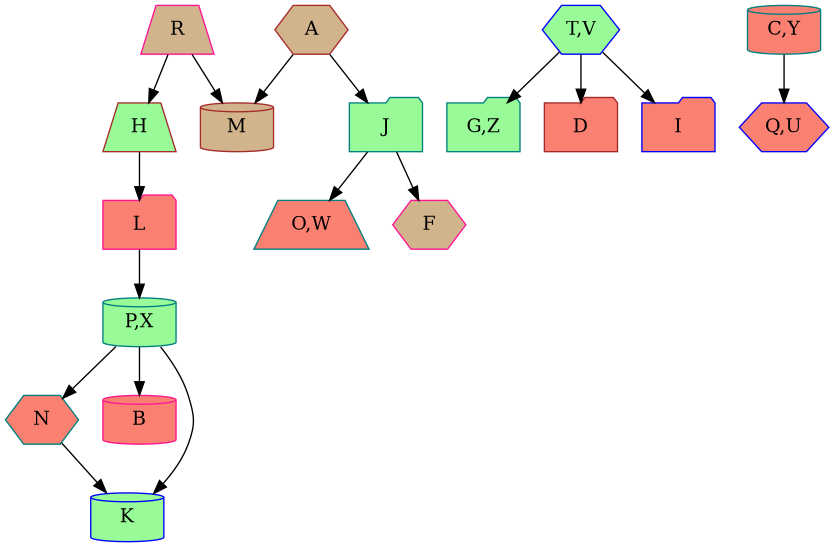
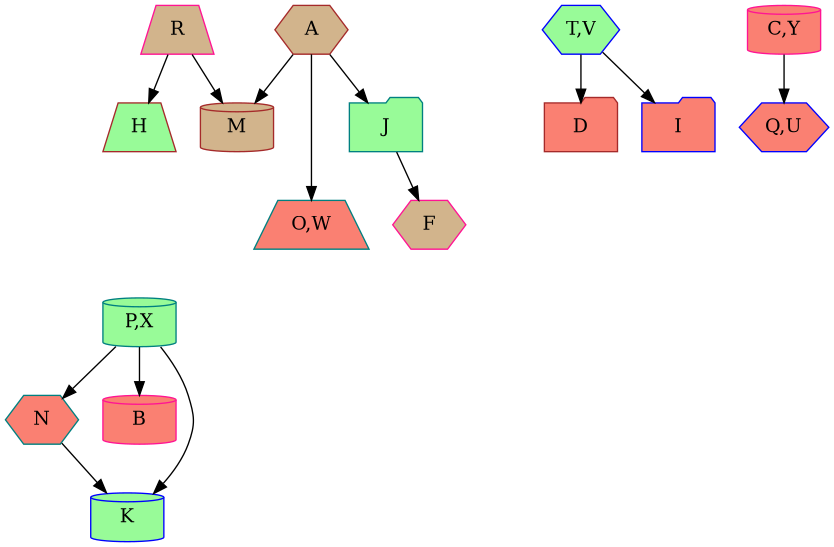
(784, 30) -> (784, 30)
(483, 127) -> none
(353, 171) -> (311, 120)
(139, 225) -> none
